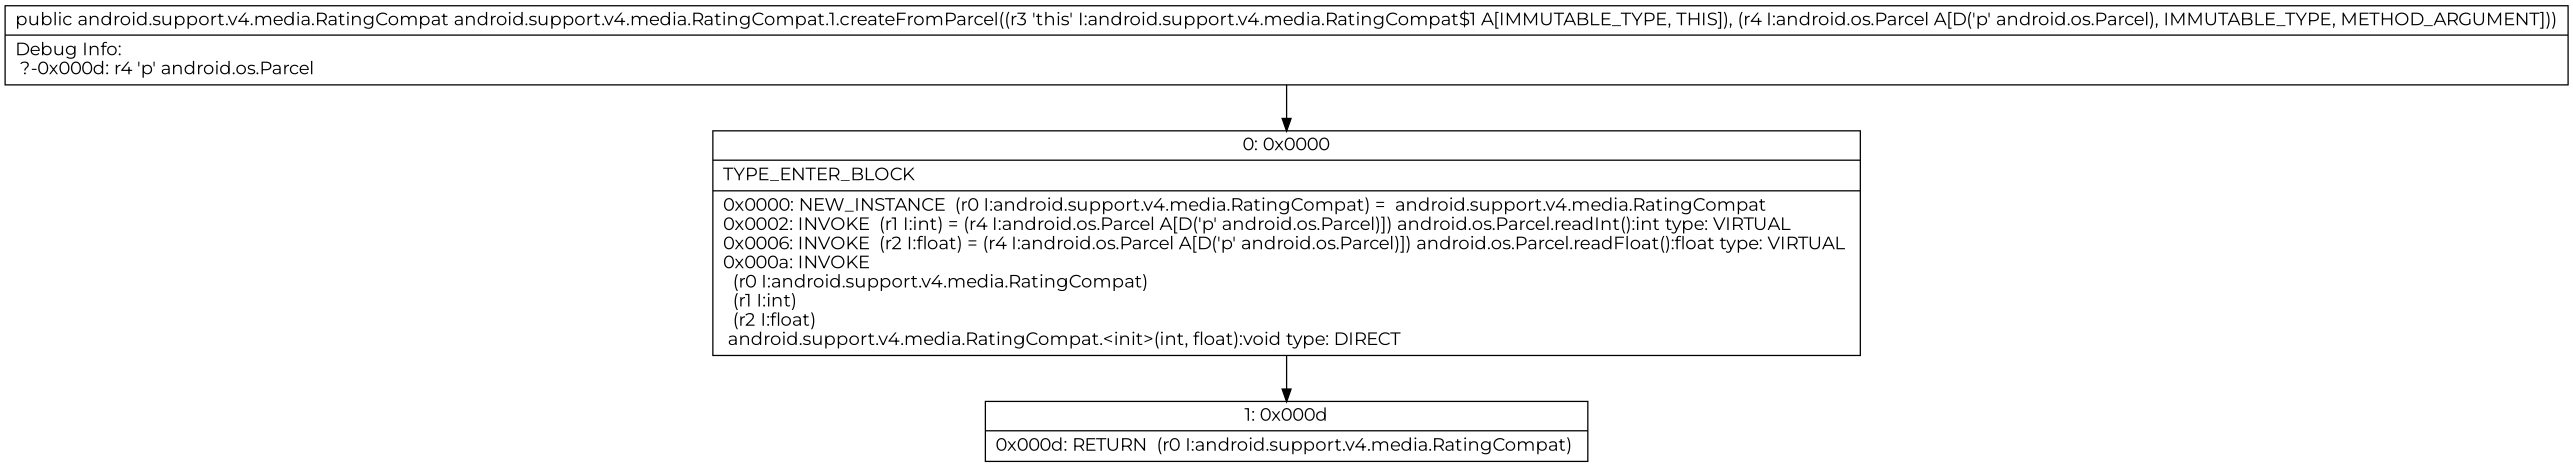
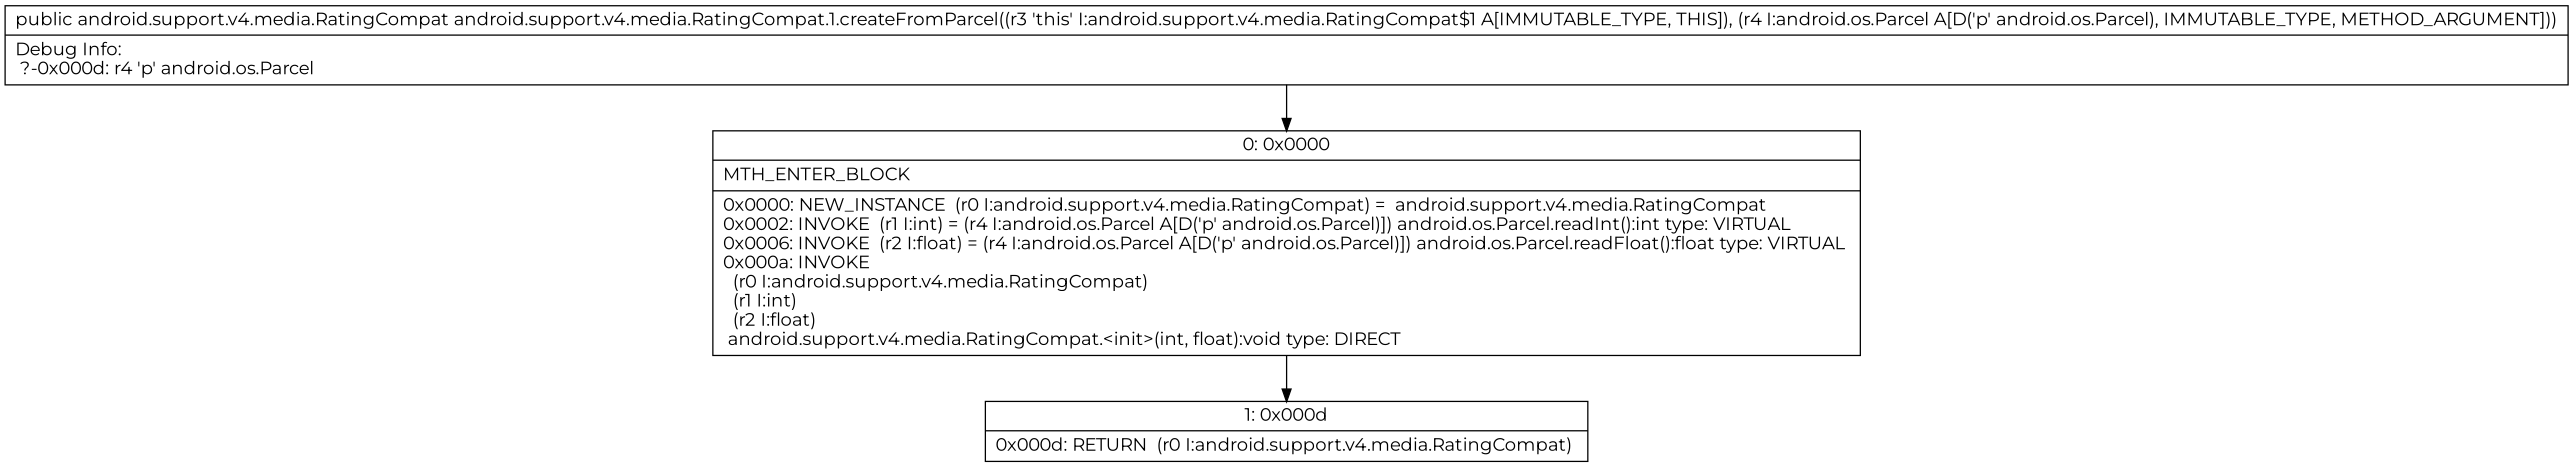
(819, 175) -> (817, 175)
